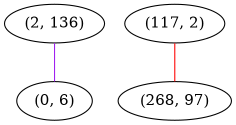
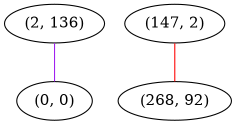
(175, 24) -> (175, 24)
(55, 101) -> (55, 101)
(175, 101) -> (175, 101)
